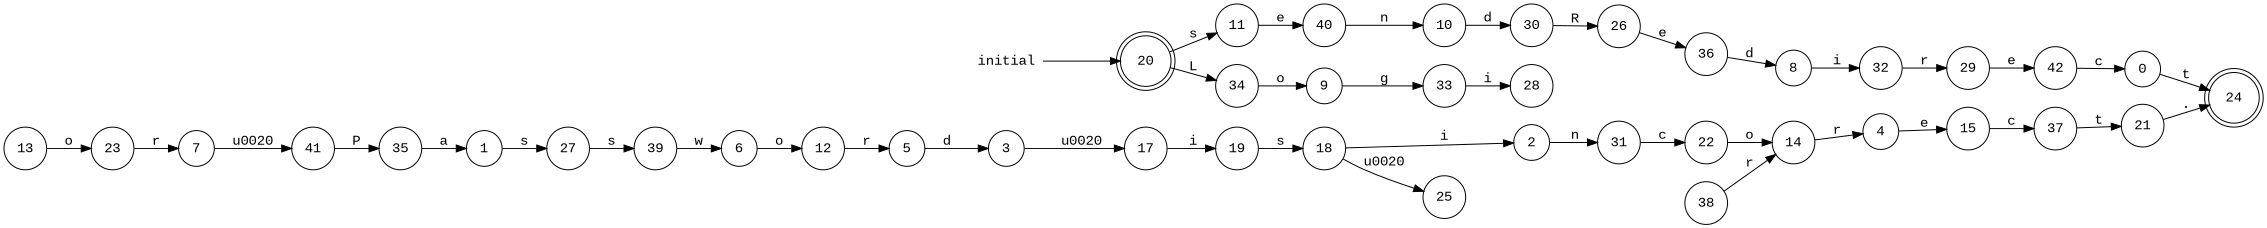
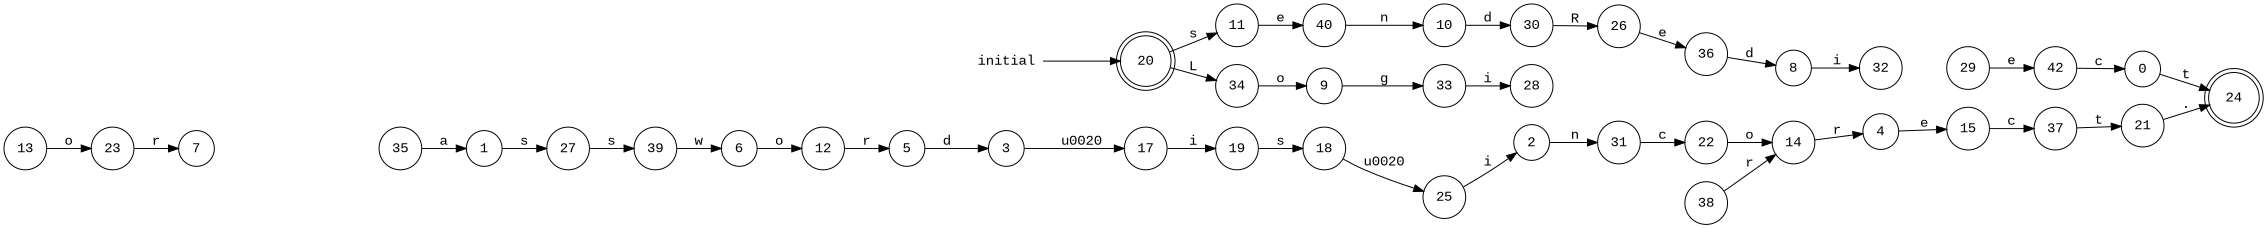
(1920, 68) -> none
(1425, 146) -> (1486, 173)
(313, 148) -> none
